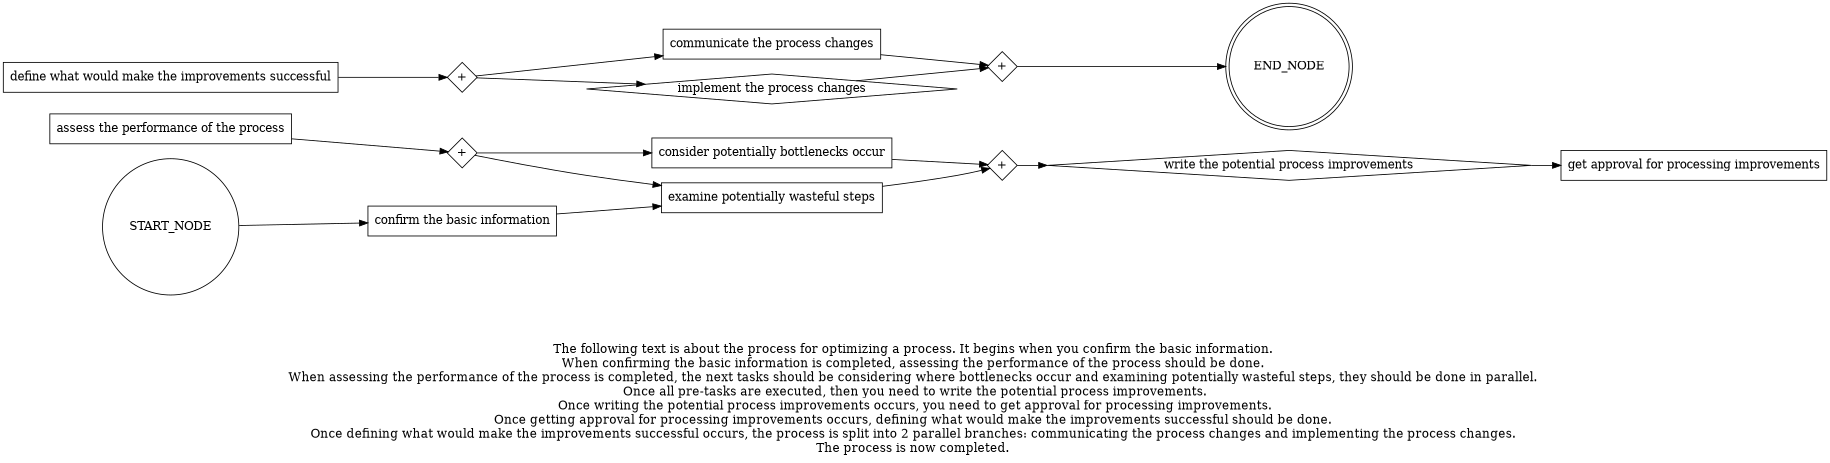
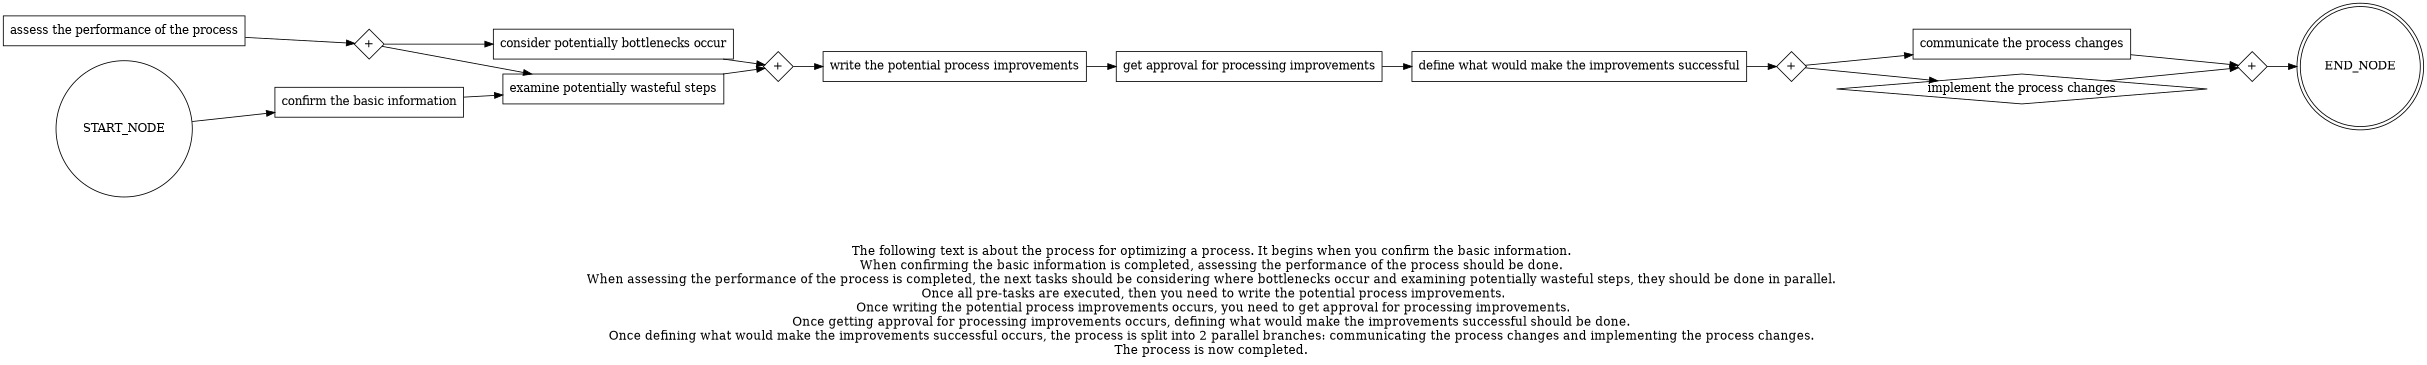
none -> (1393, 67)
(1289, 165) -> (955, 67)
